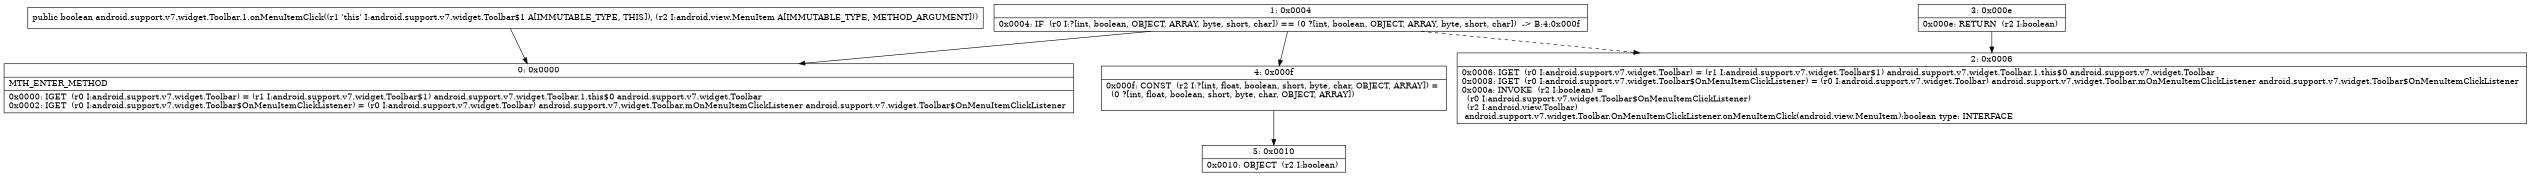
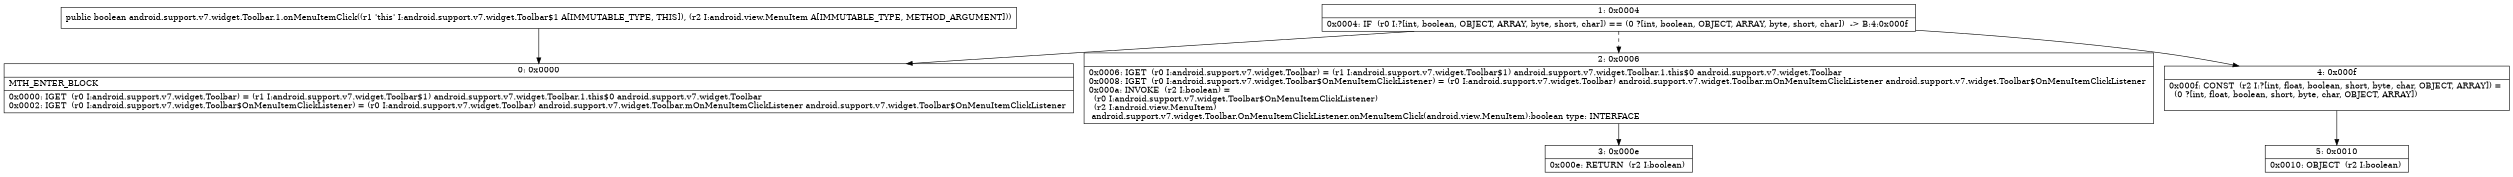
(1992, 39) -> (1619, 131)
(58, 84) -> (54, 84)
(1520, 108) -> (1153, 108)
